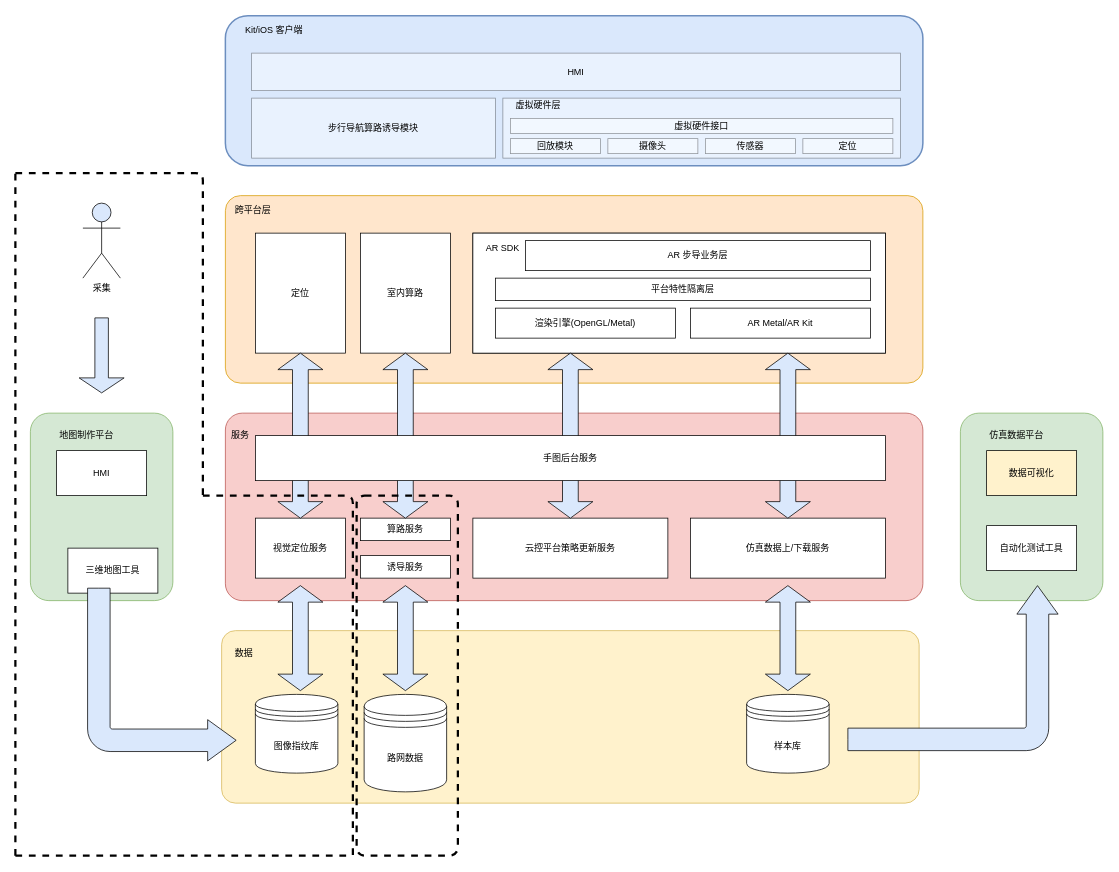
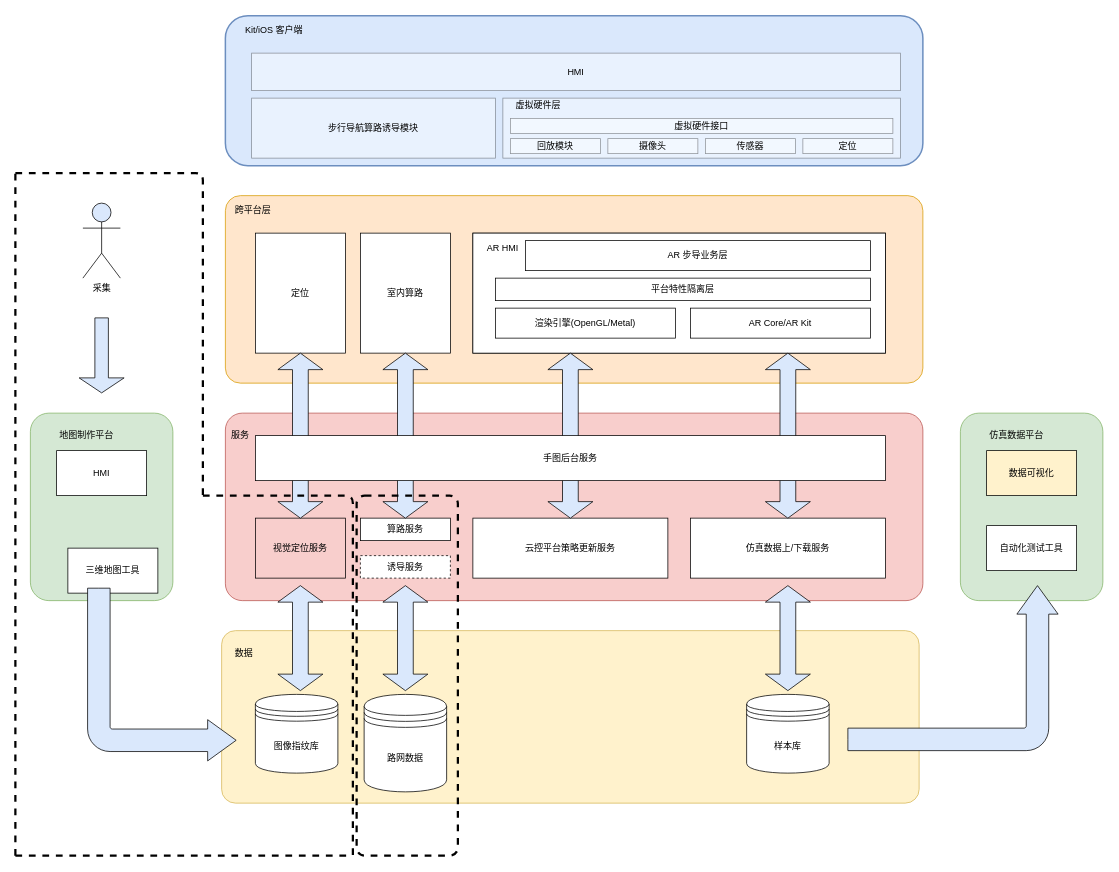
(503, 248) -> (503, 248)
(780, 323) -> (780, 323)
(300, 548) -> (300, 548)
(405, 567) -> (405, 567)
